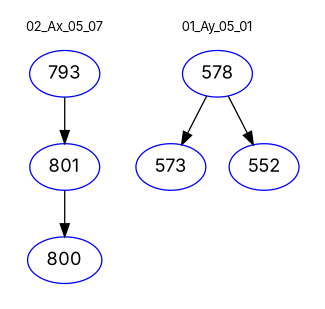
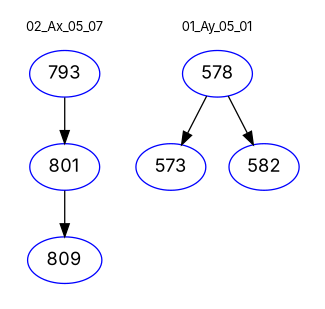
(264, 167) -> (264, 167)
(65, 260) -> (65, 260)
